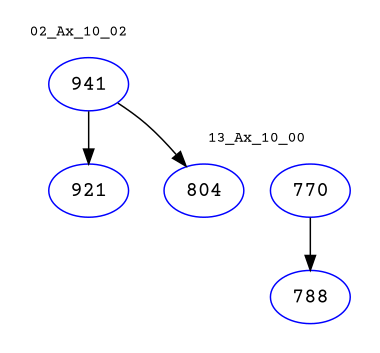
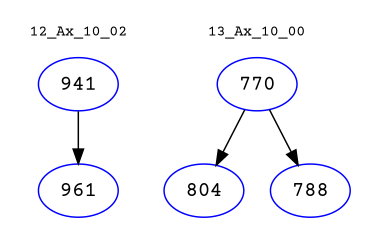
(79, 32) -> (79, 32)
(162, 139) -> (234, 131)
(89, 191) -> (78, 191)
